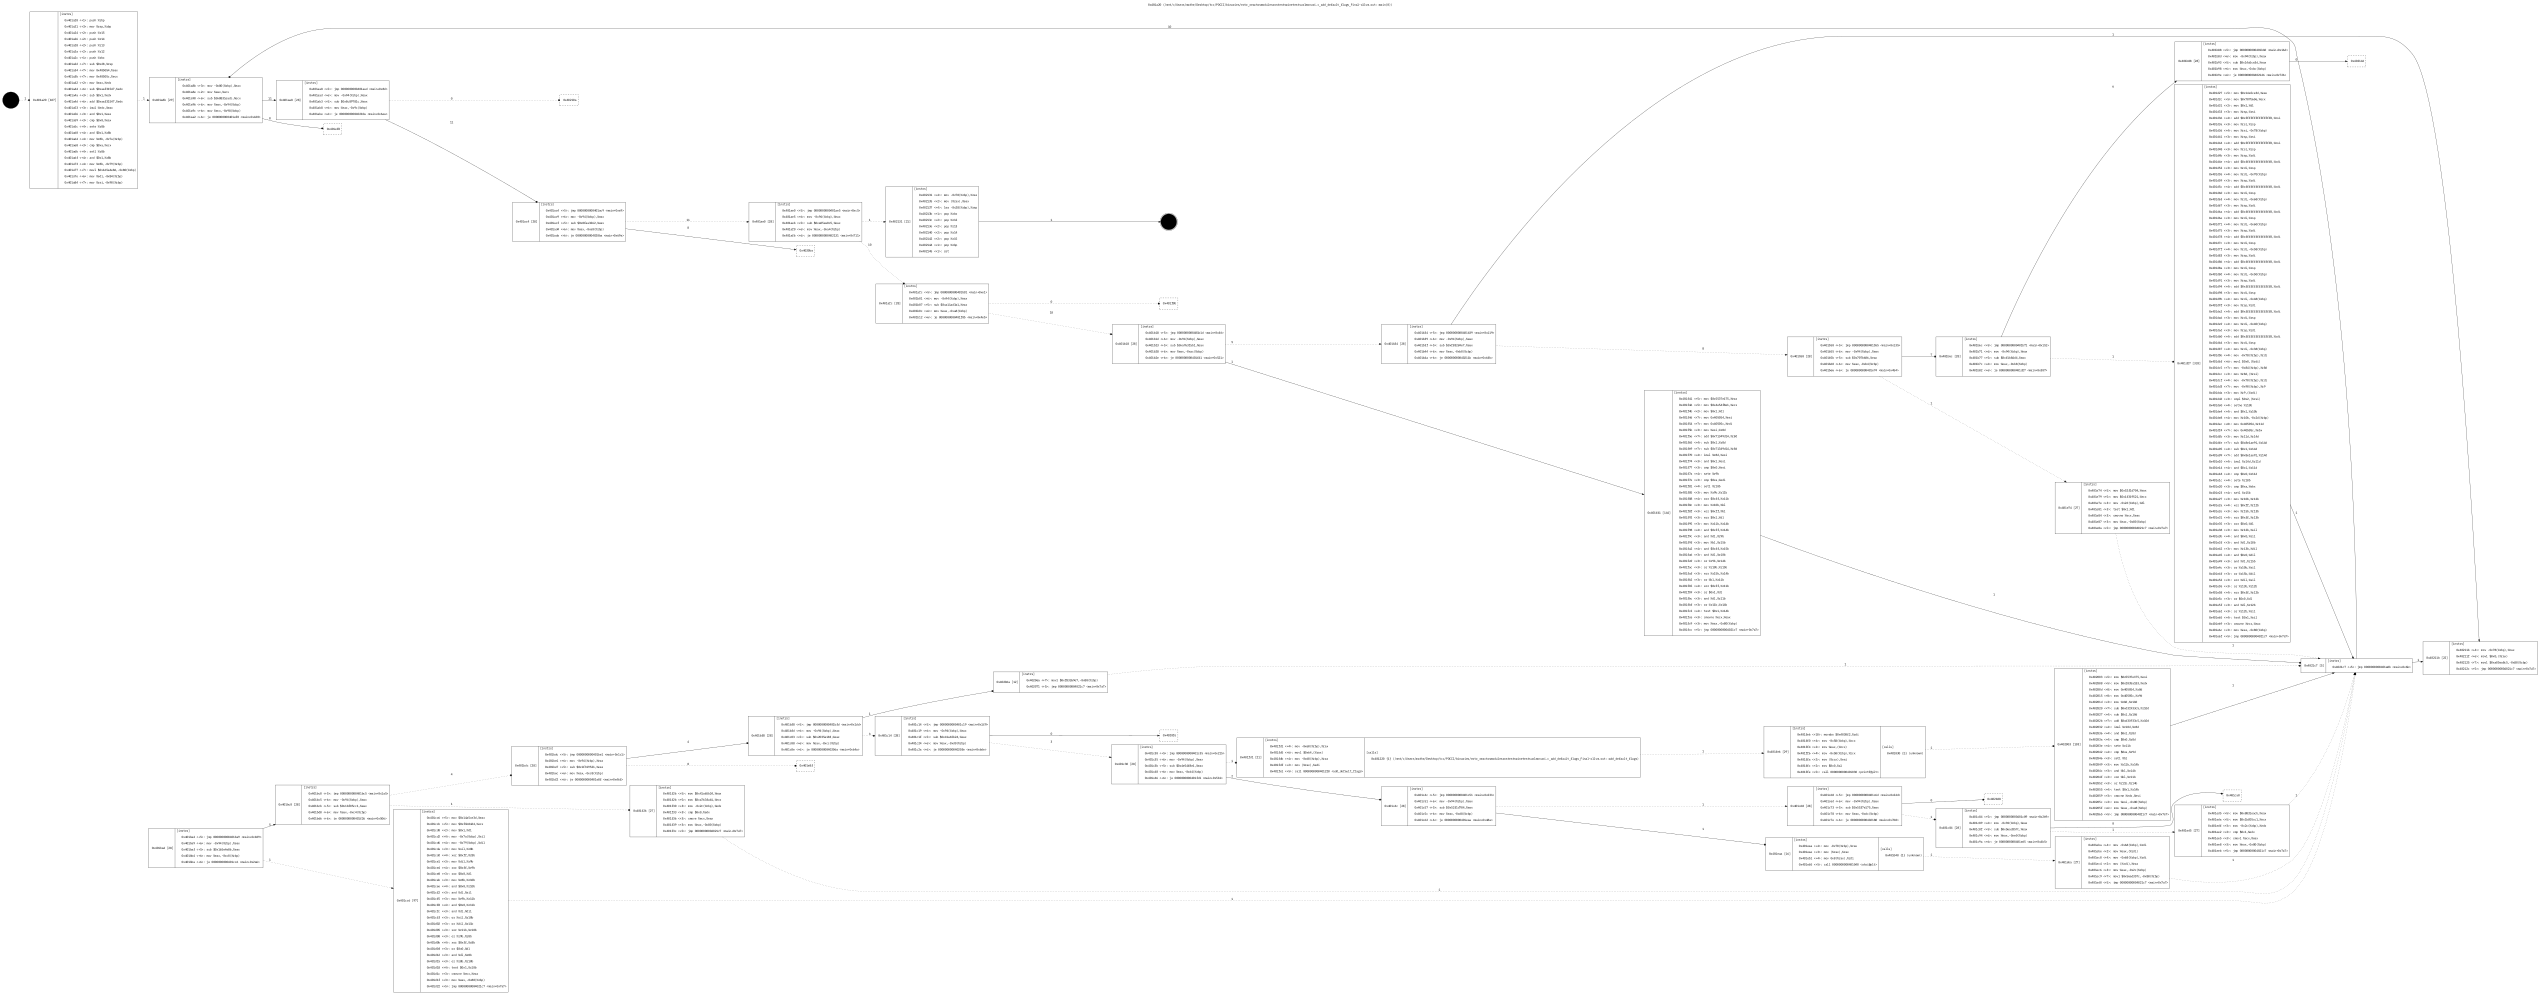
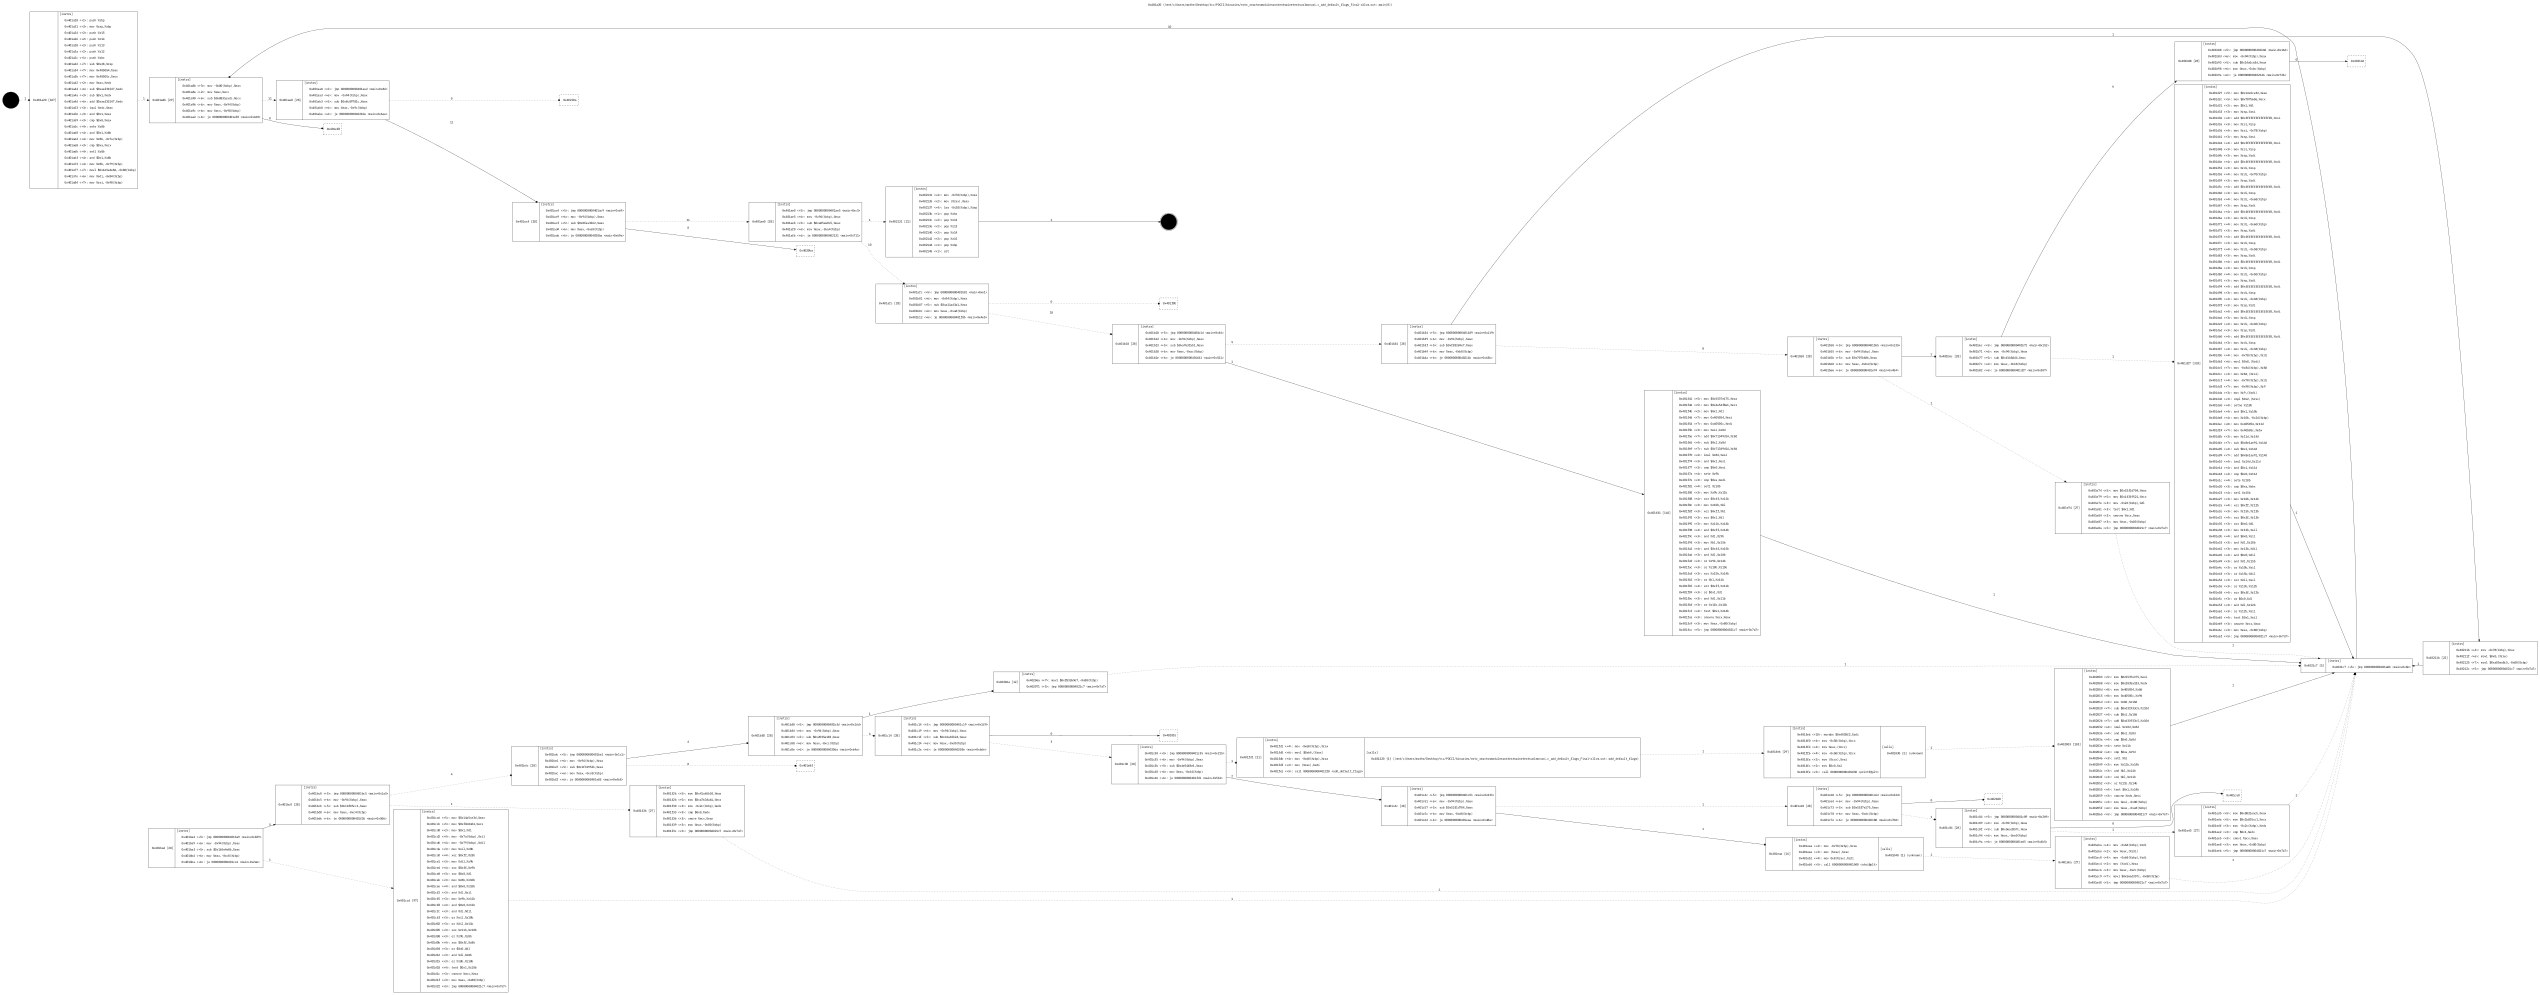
(268, 100) -> (268, 100)
(2416, 662) -> (2419, 666)
